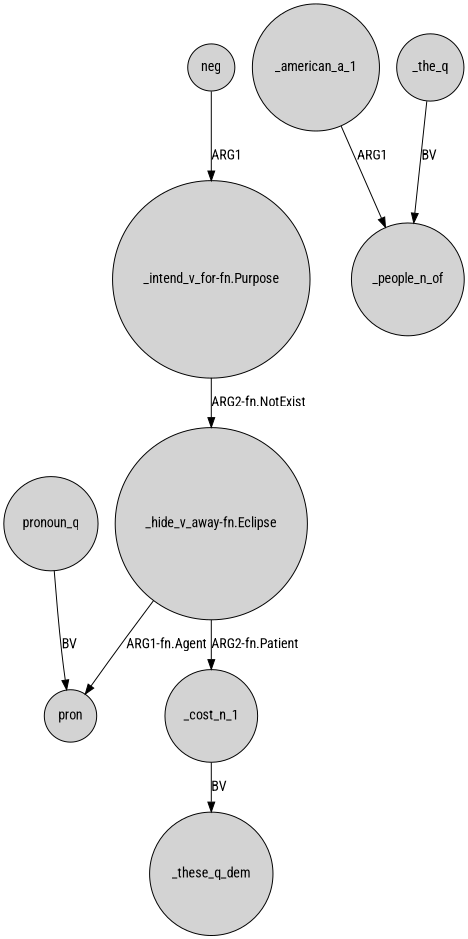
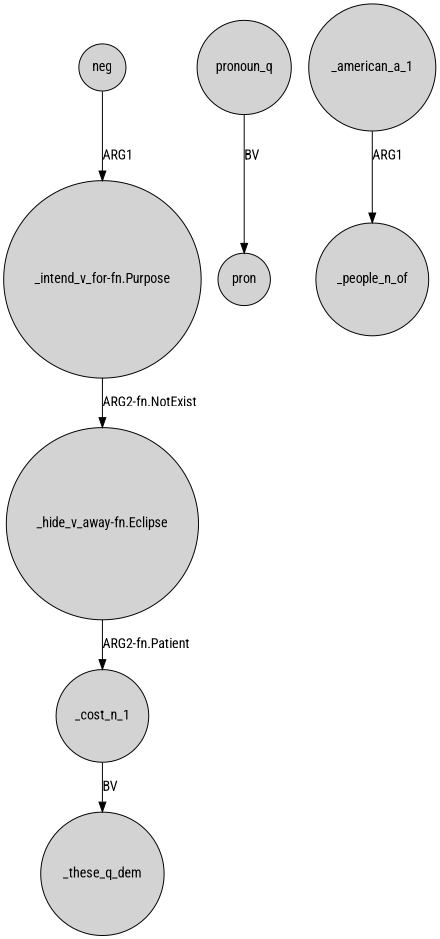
(430, 67) -> none
(122, 643) -> none
